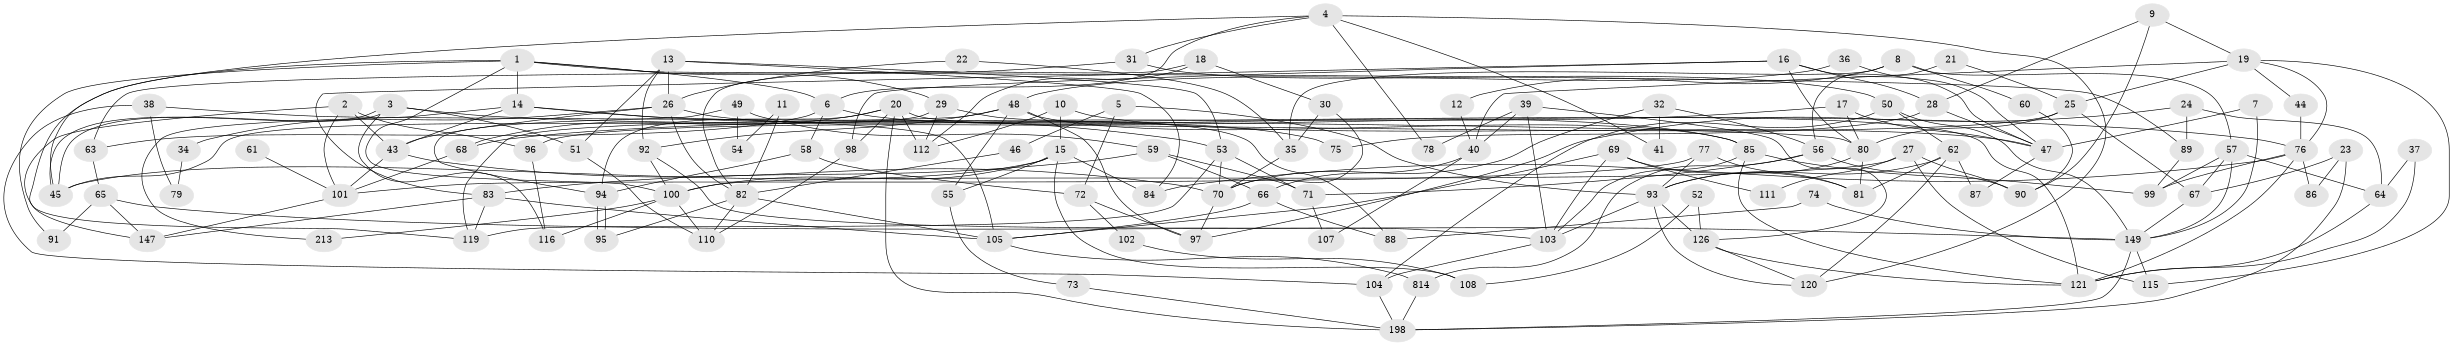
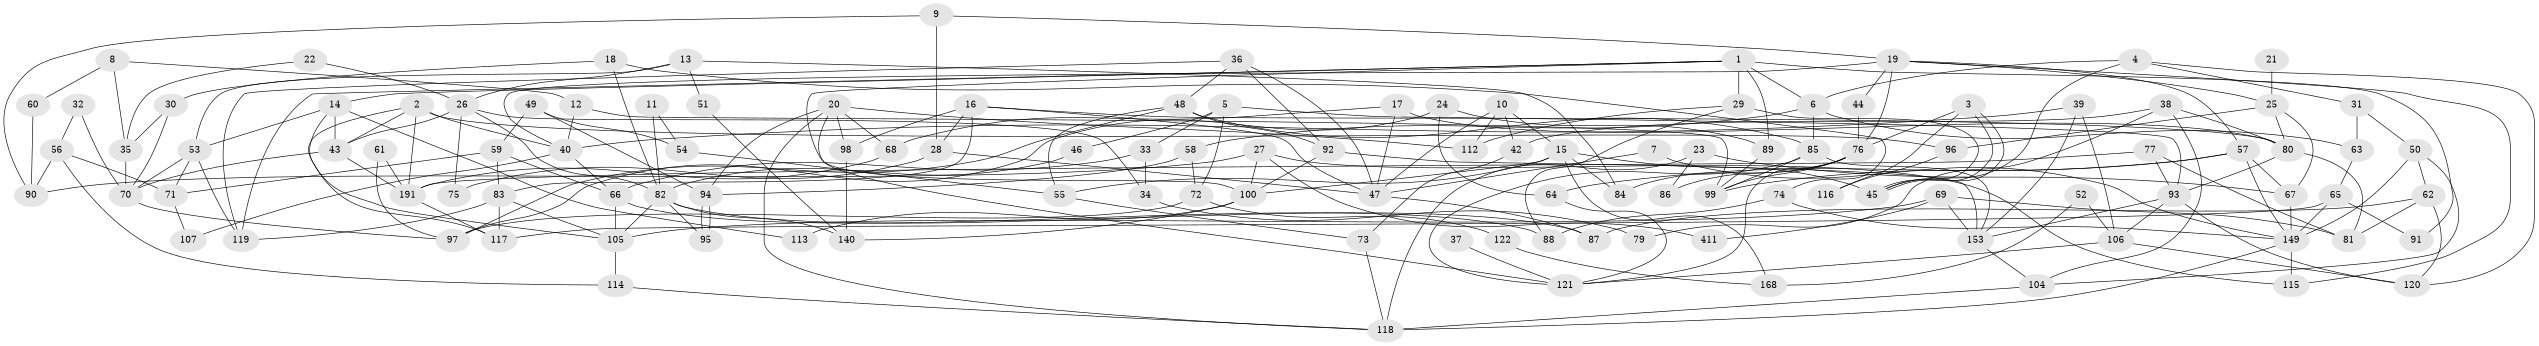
(2087, 74) -> (2084, 72)
(998, 92) -> (1315, 85)
(1820, 94) -> none
(644, 102) -> (1283, 105)
none -> (1270, 122)
(517, 129) -> none
(579, 129) -> (661, 76)
none -> (490, 131)
none -> (1146, 150)
(1429, 150) -> none
none -> (1516, 150)
(1659, 150) -> none
none -> (871, 173)
(1803, 173) -> none
(2398, 173) -> none
(340, 195) -> (408, 195)
(1768, 195) -> (1709, 241)
(612, 217) -> none
none -> (395, 218)
none -> (1127, 218)
(147, 241) -> (499, 241)
(324, 241) -> (800, 241)
(707, 241) -> (847, 241)
(1127, 241) -> (1503, 241)
(1548, 241) -> (1976, 241)
(1701, 241) -> (2116, 241)
(1421, 286) -> (616, 286)
(1468, 286) -> (1769, 286)
(1398, 331) -> (1386, 331)
